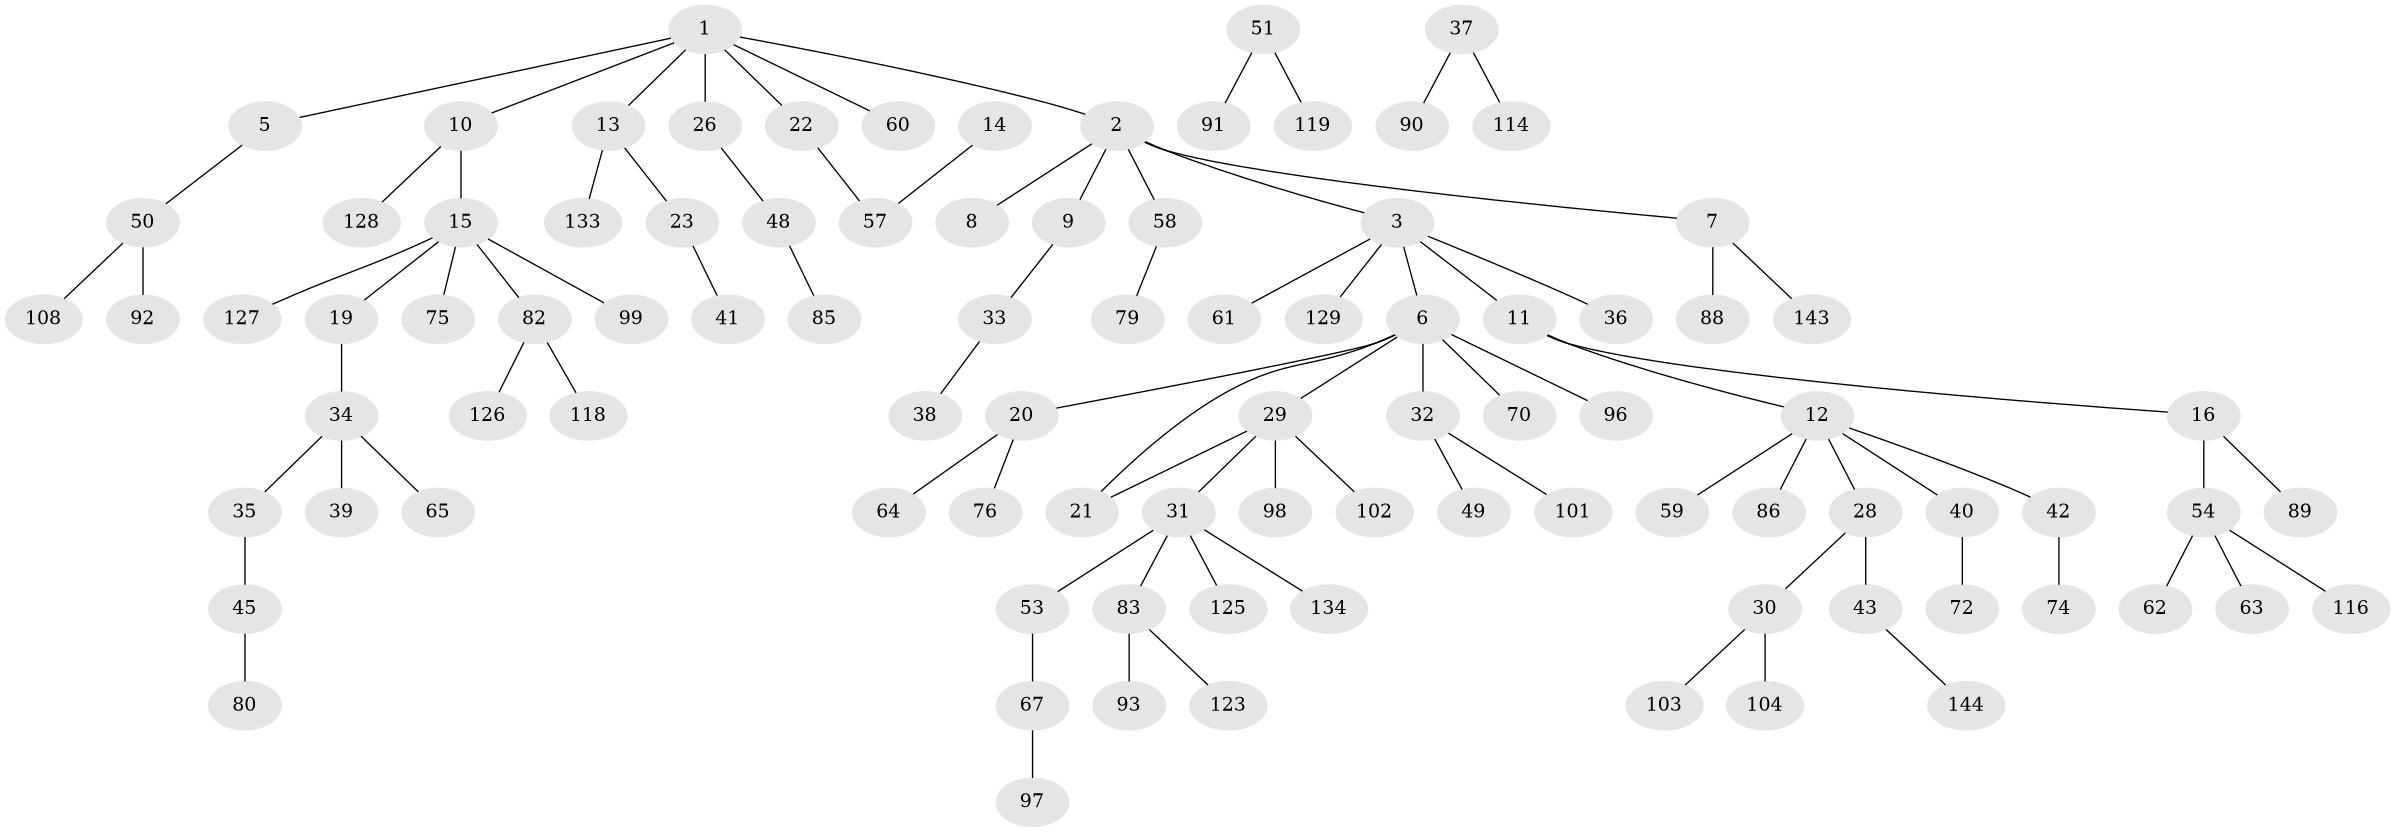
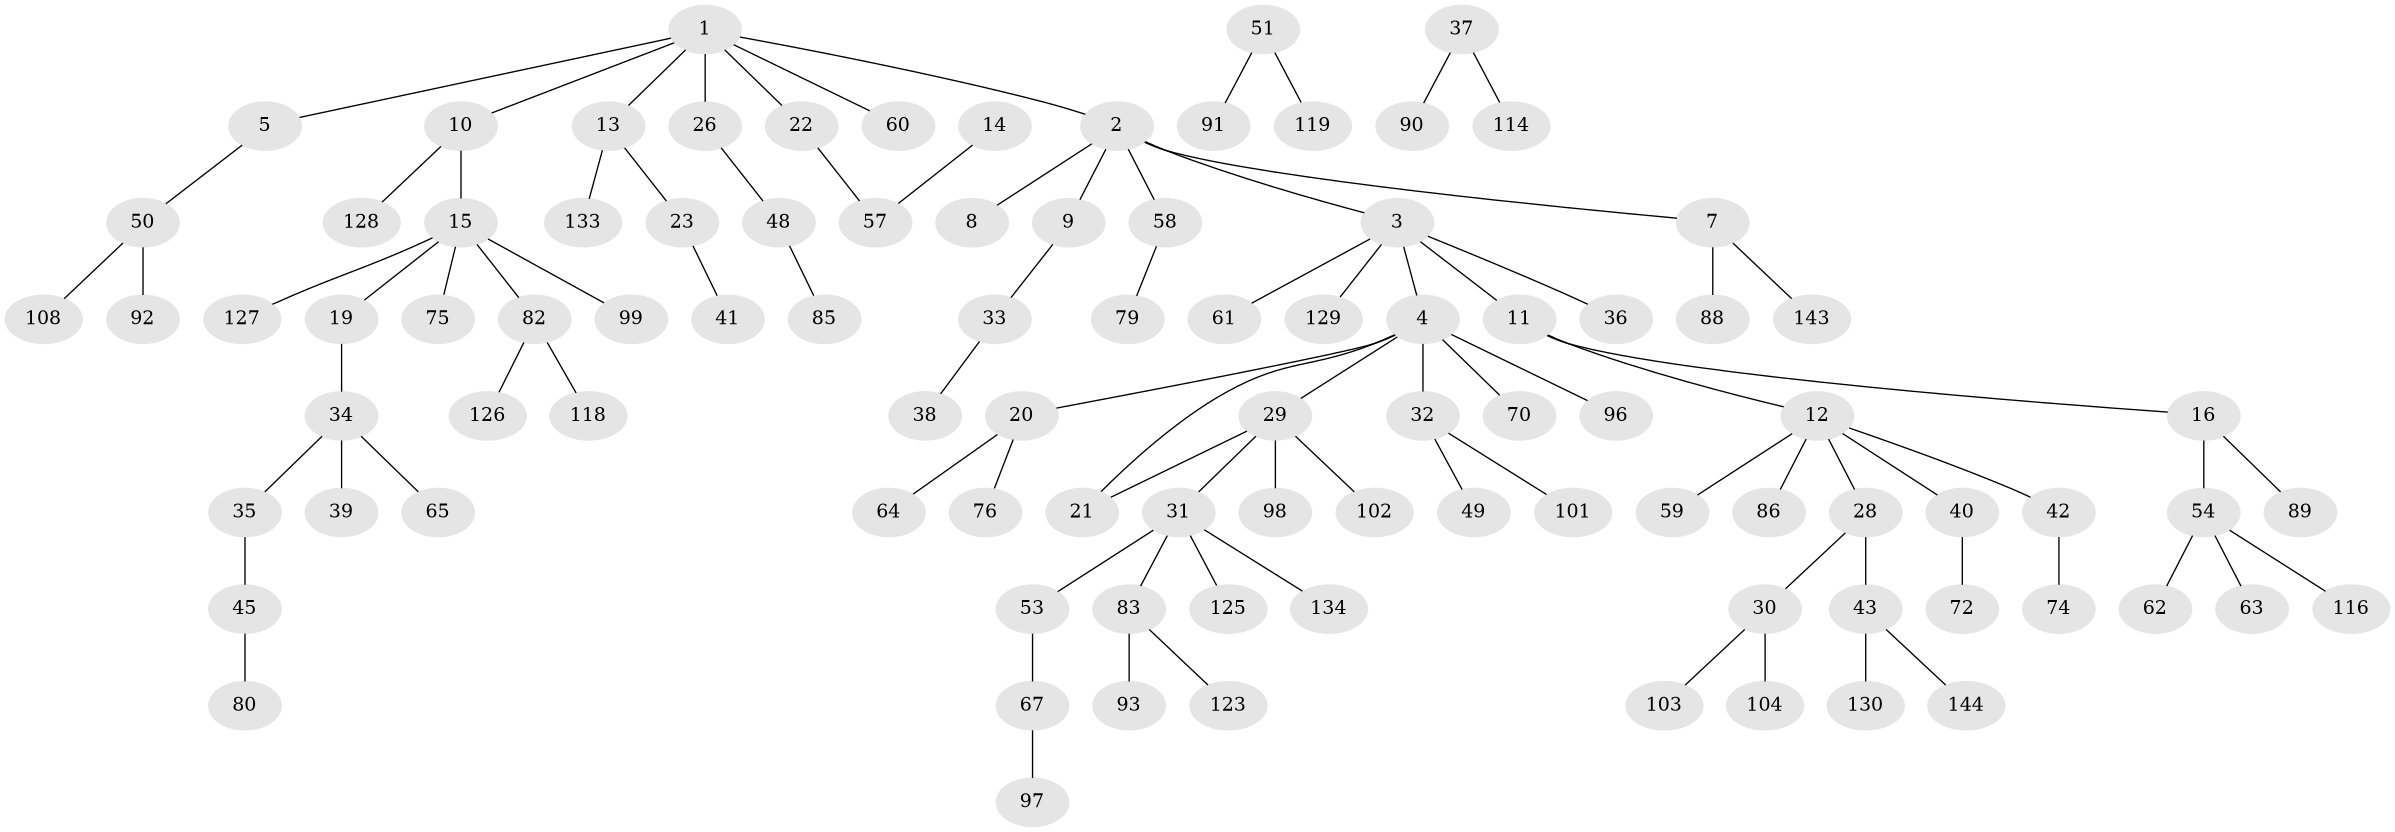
(1423, 319) -> (1423, 319)
none -> (1866, 706)
